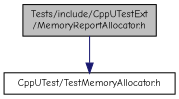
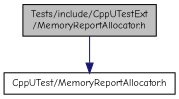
(90, 83) -> (90, 83)
